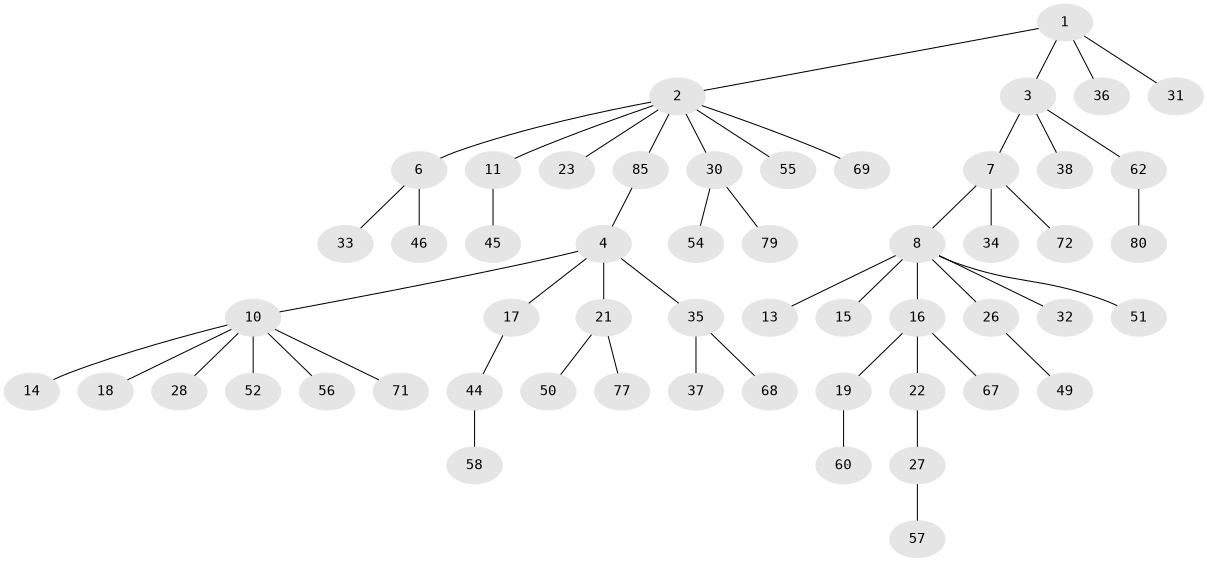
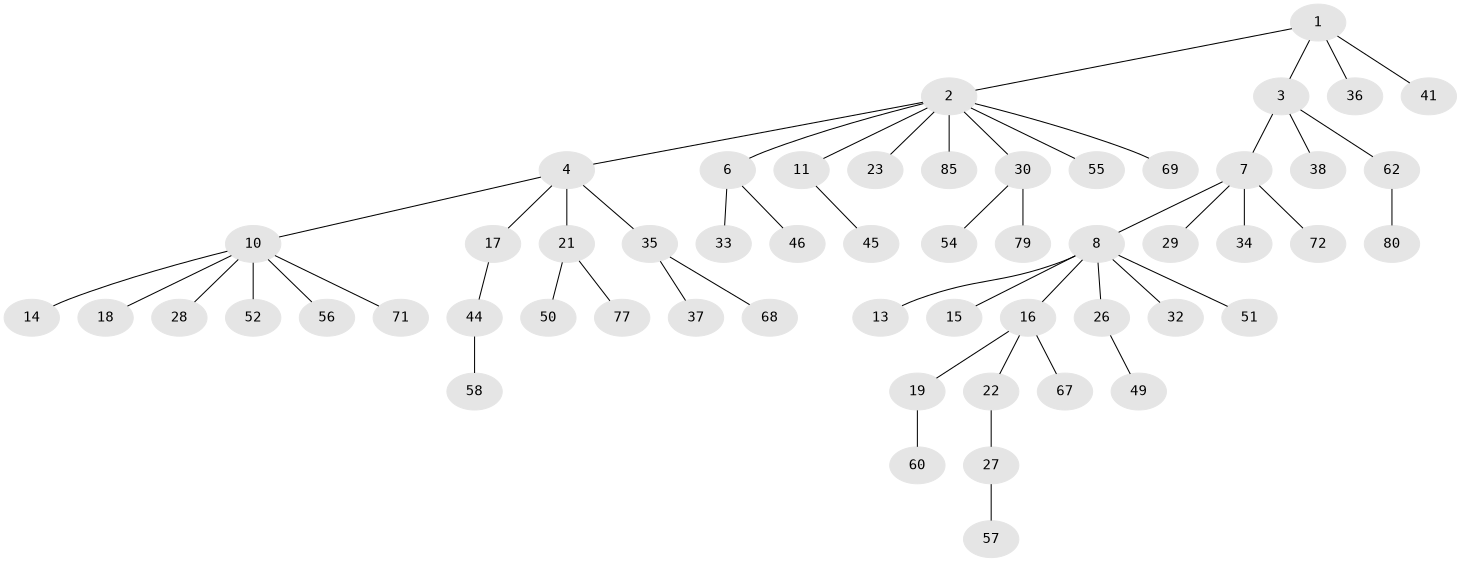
(1176, 96) -> (1429, 96)
(622, 207) -> (758, 133)
none -> (1171, 244)
